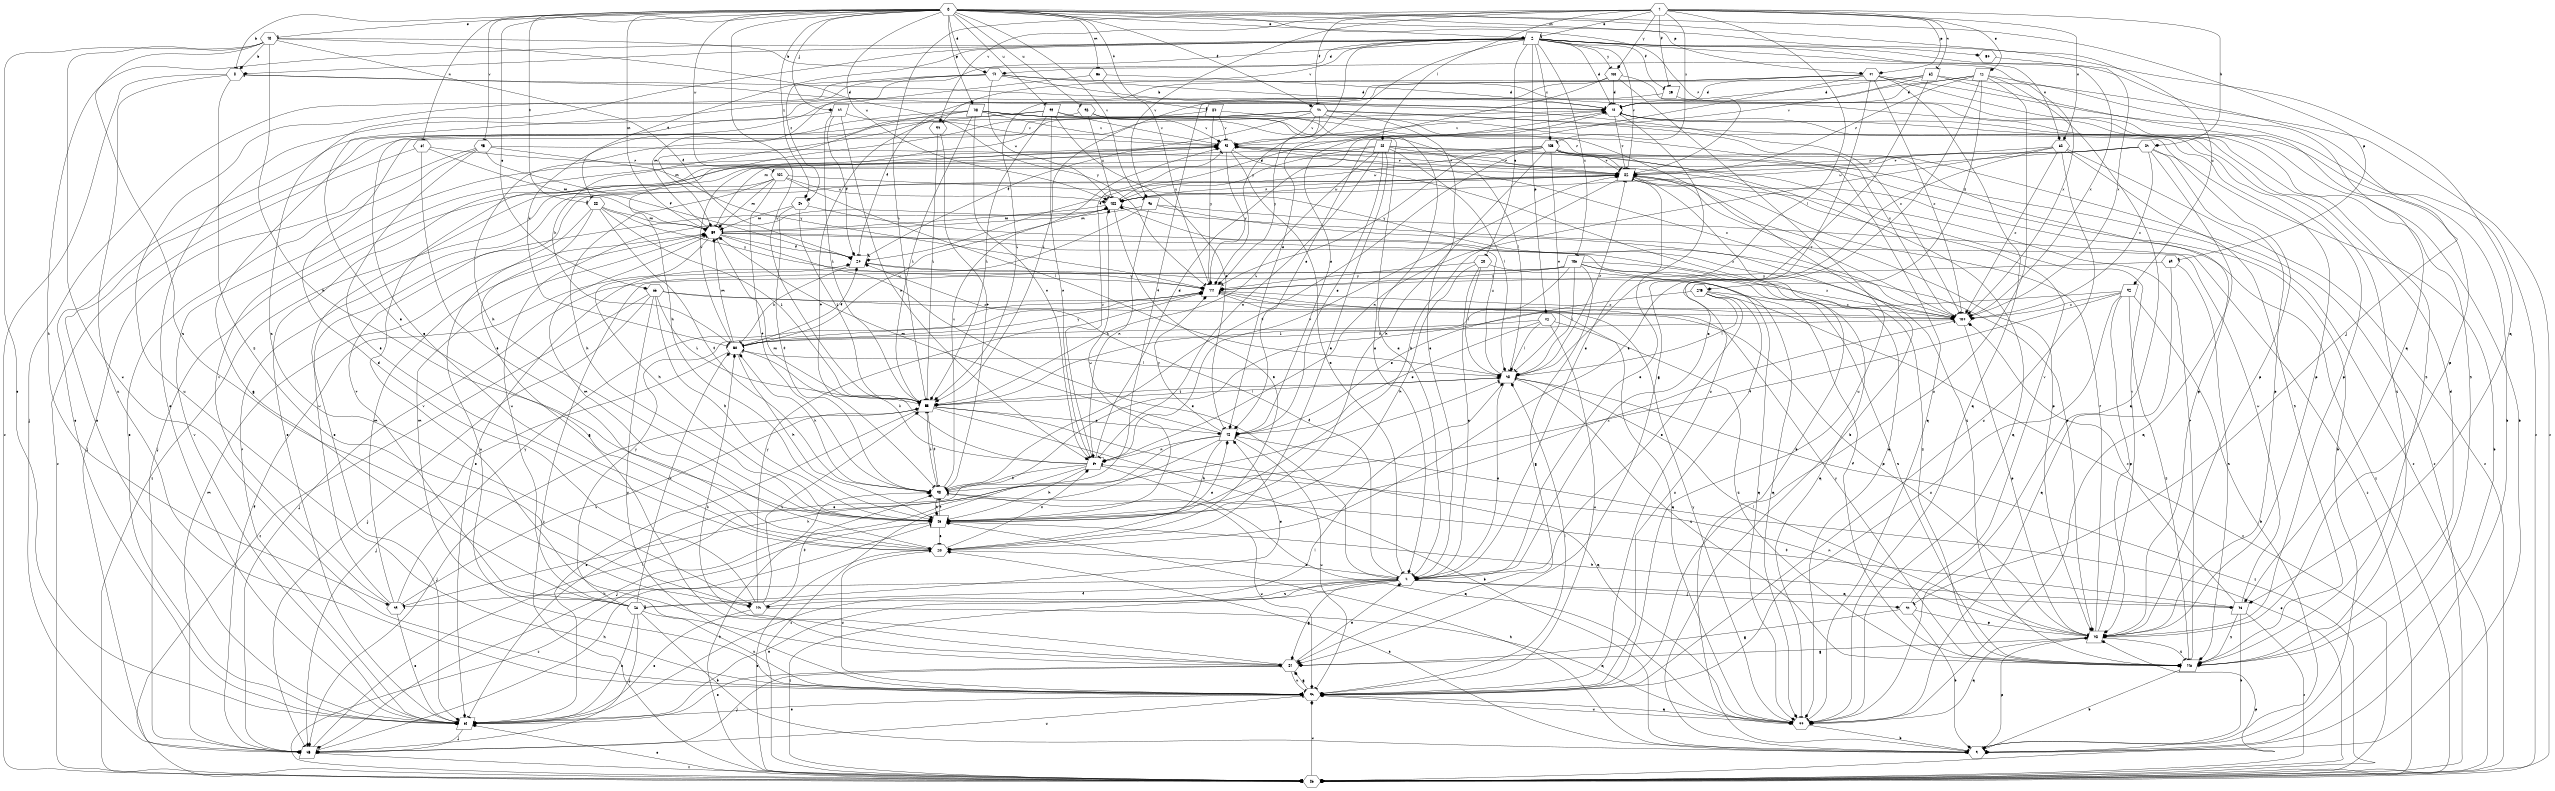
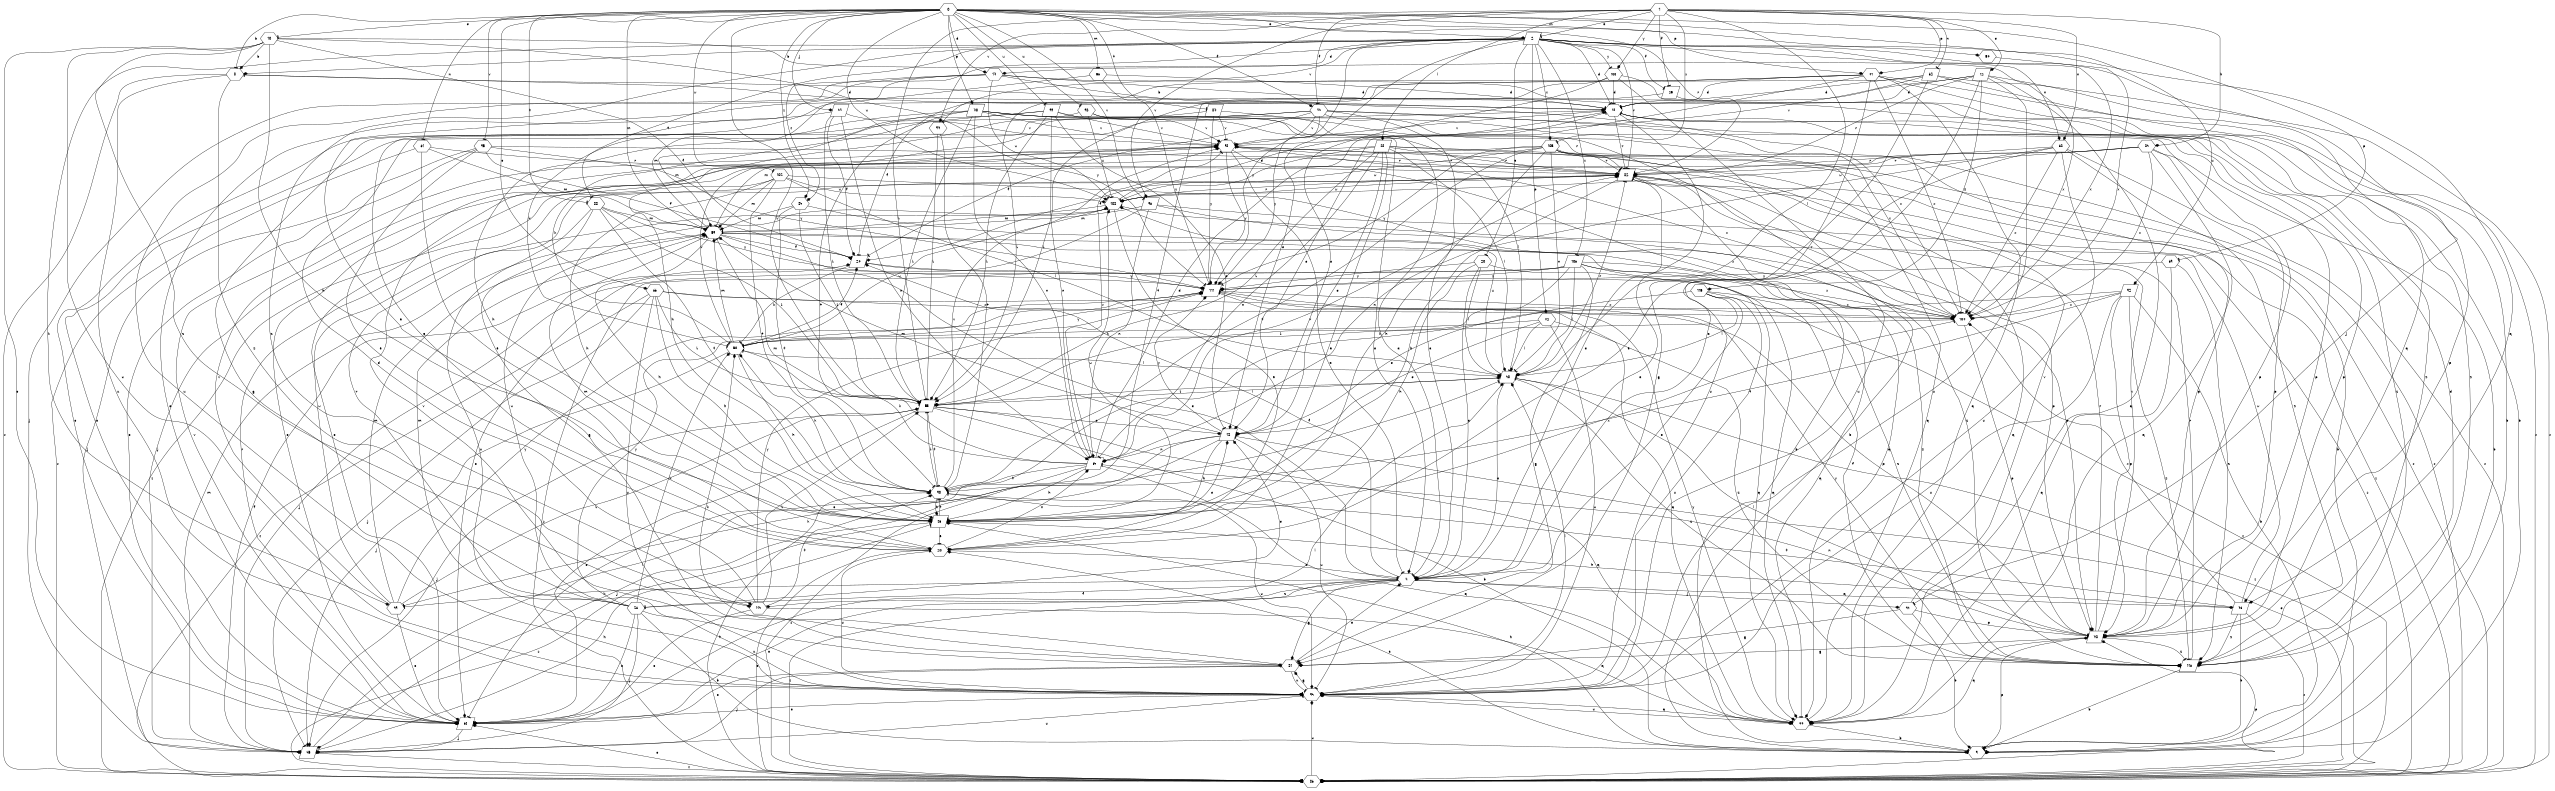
(1700, 290) -> (1700, 290)
